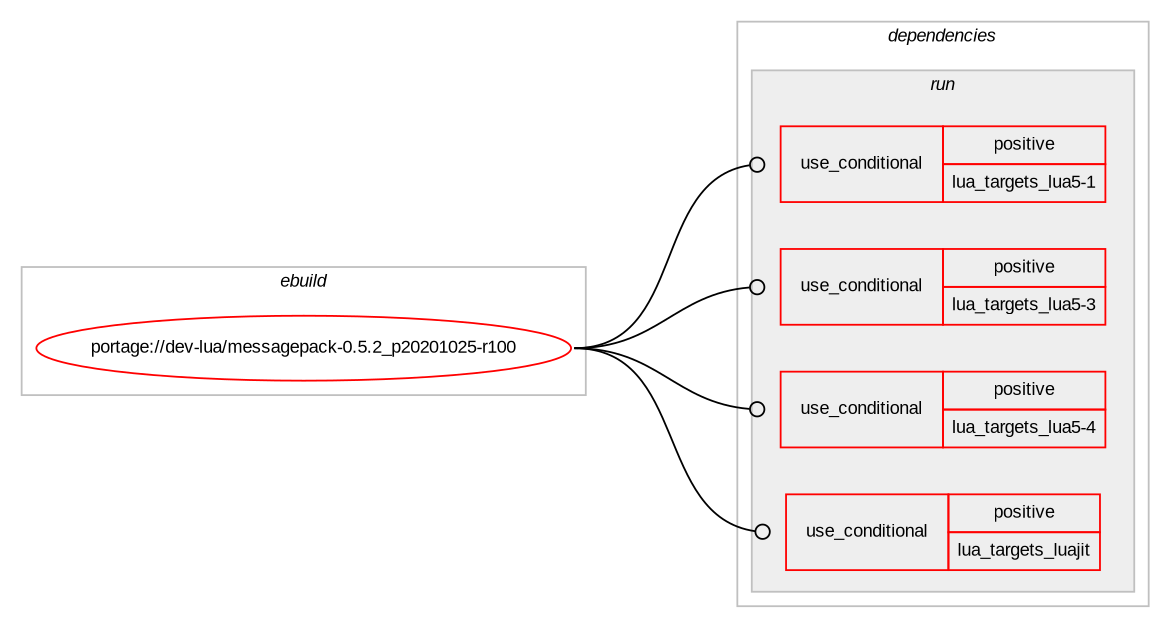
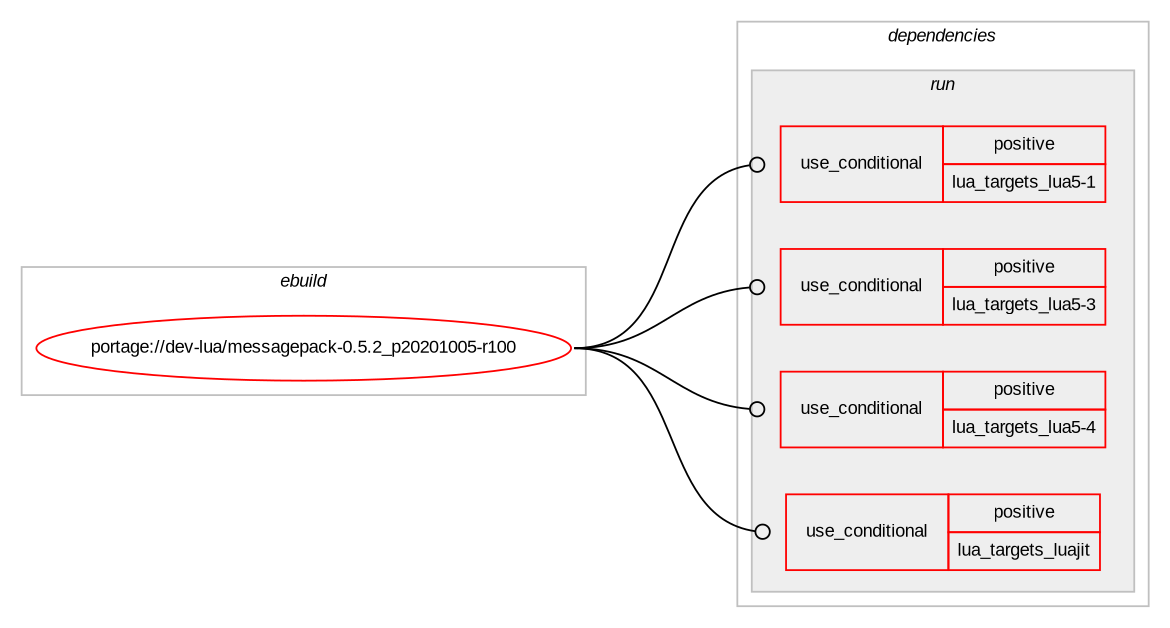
(304, 348) -> (304, 348)
